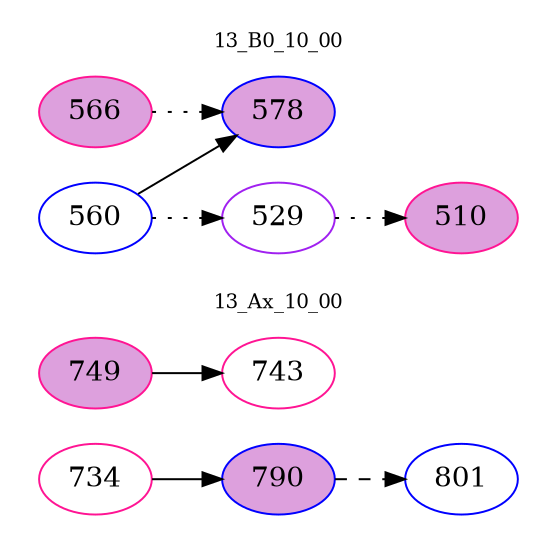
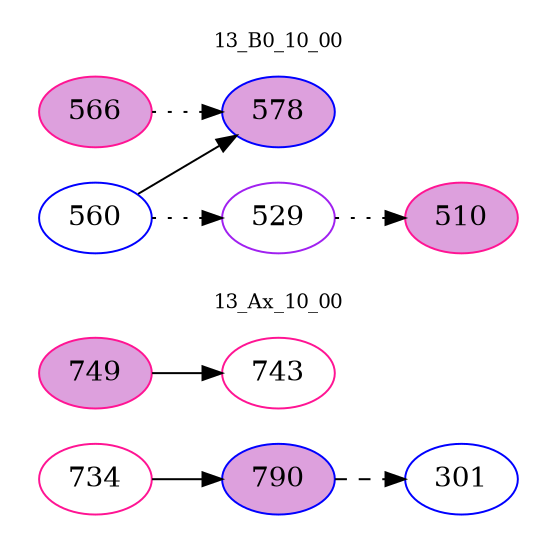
(461, 479) -> (461, 479)
